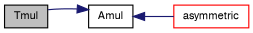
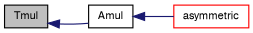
(63, 9) -> (74, 24)
